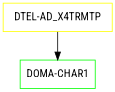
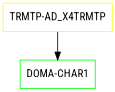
(58, 17) -> (58, 17)
